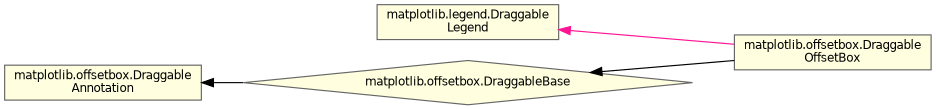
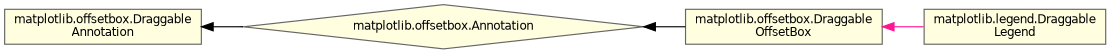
(652, 37) -> (909, 27)
(468, 83) -> (443, 27)
